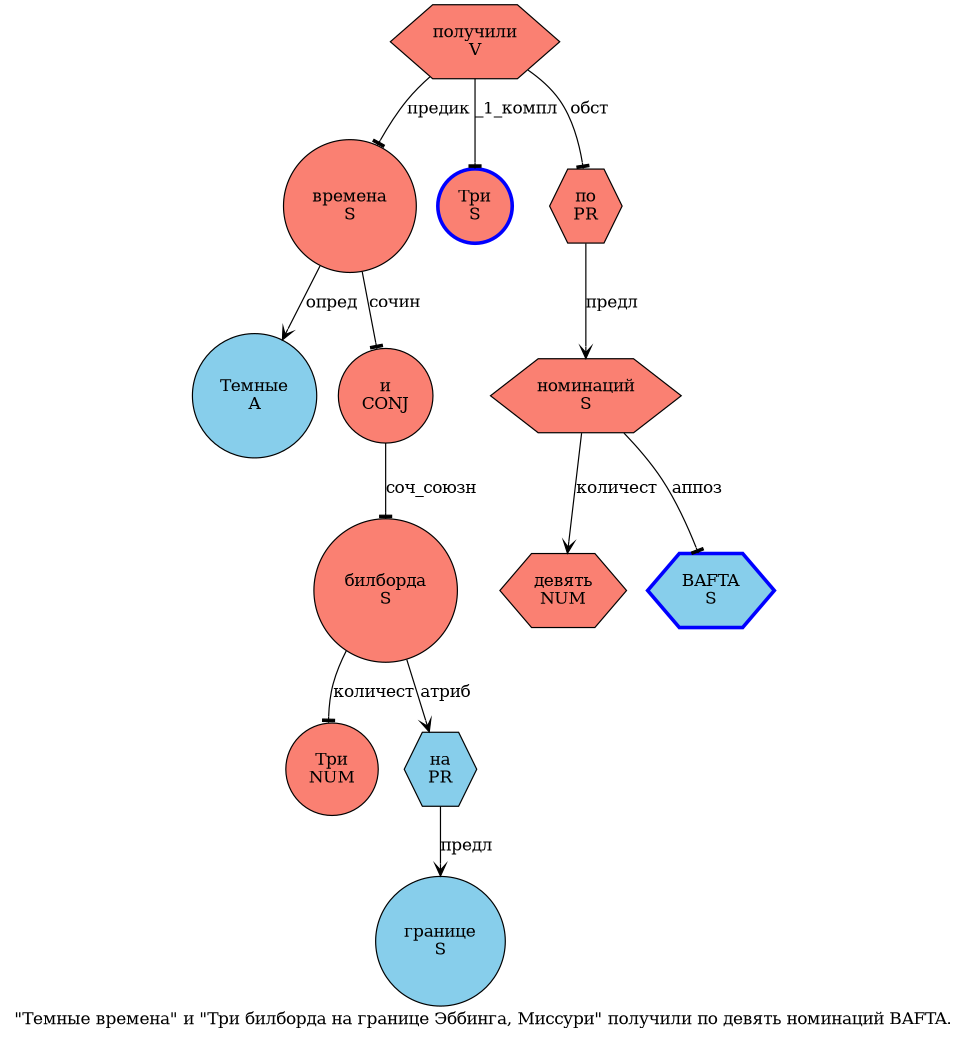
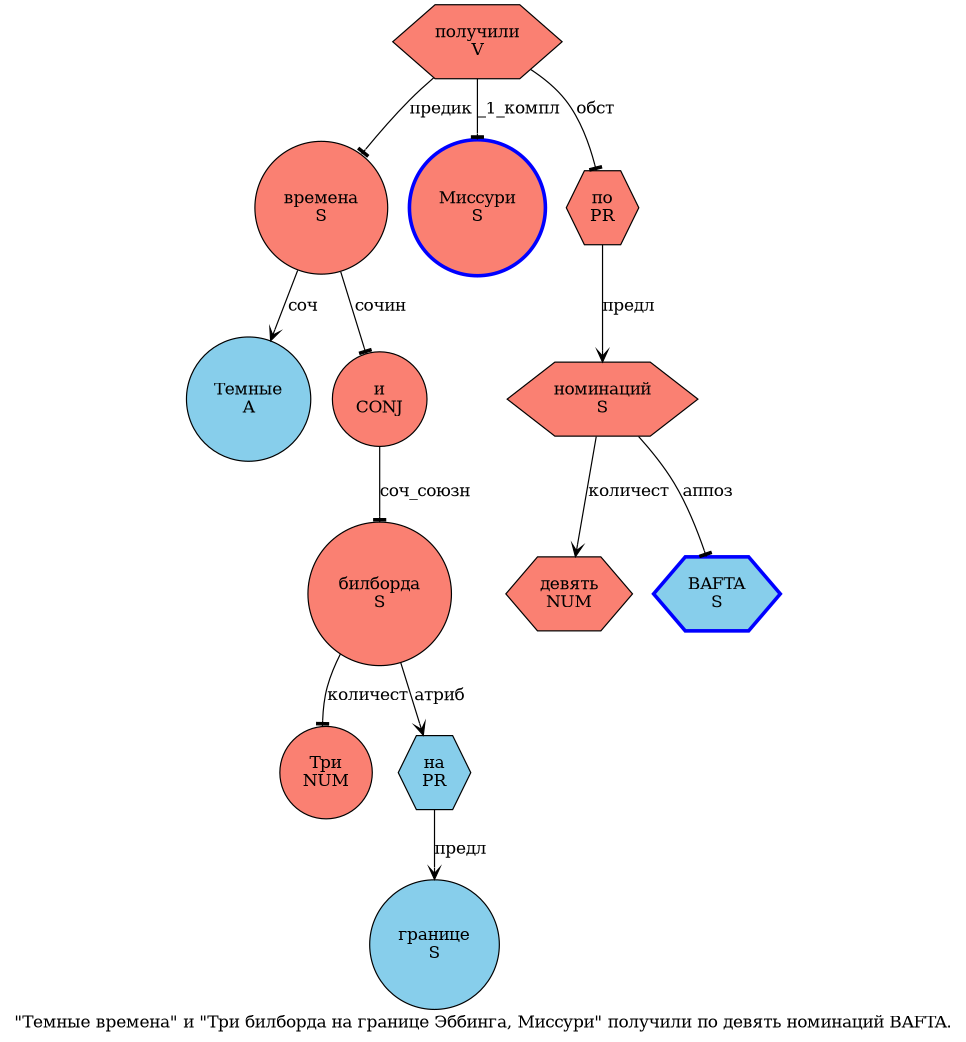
(475, 206) -> (477, 208)
(331, 303) -> (303, 306)
